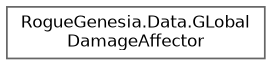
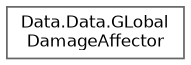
(136, 33) -> (95, 33)
